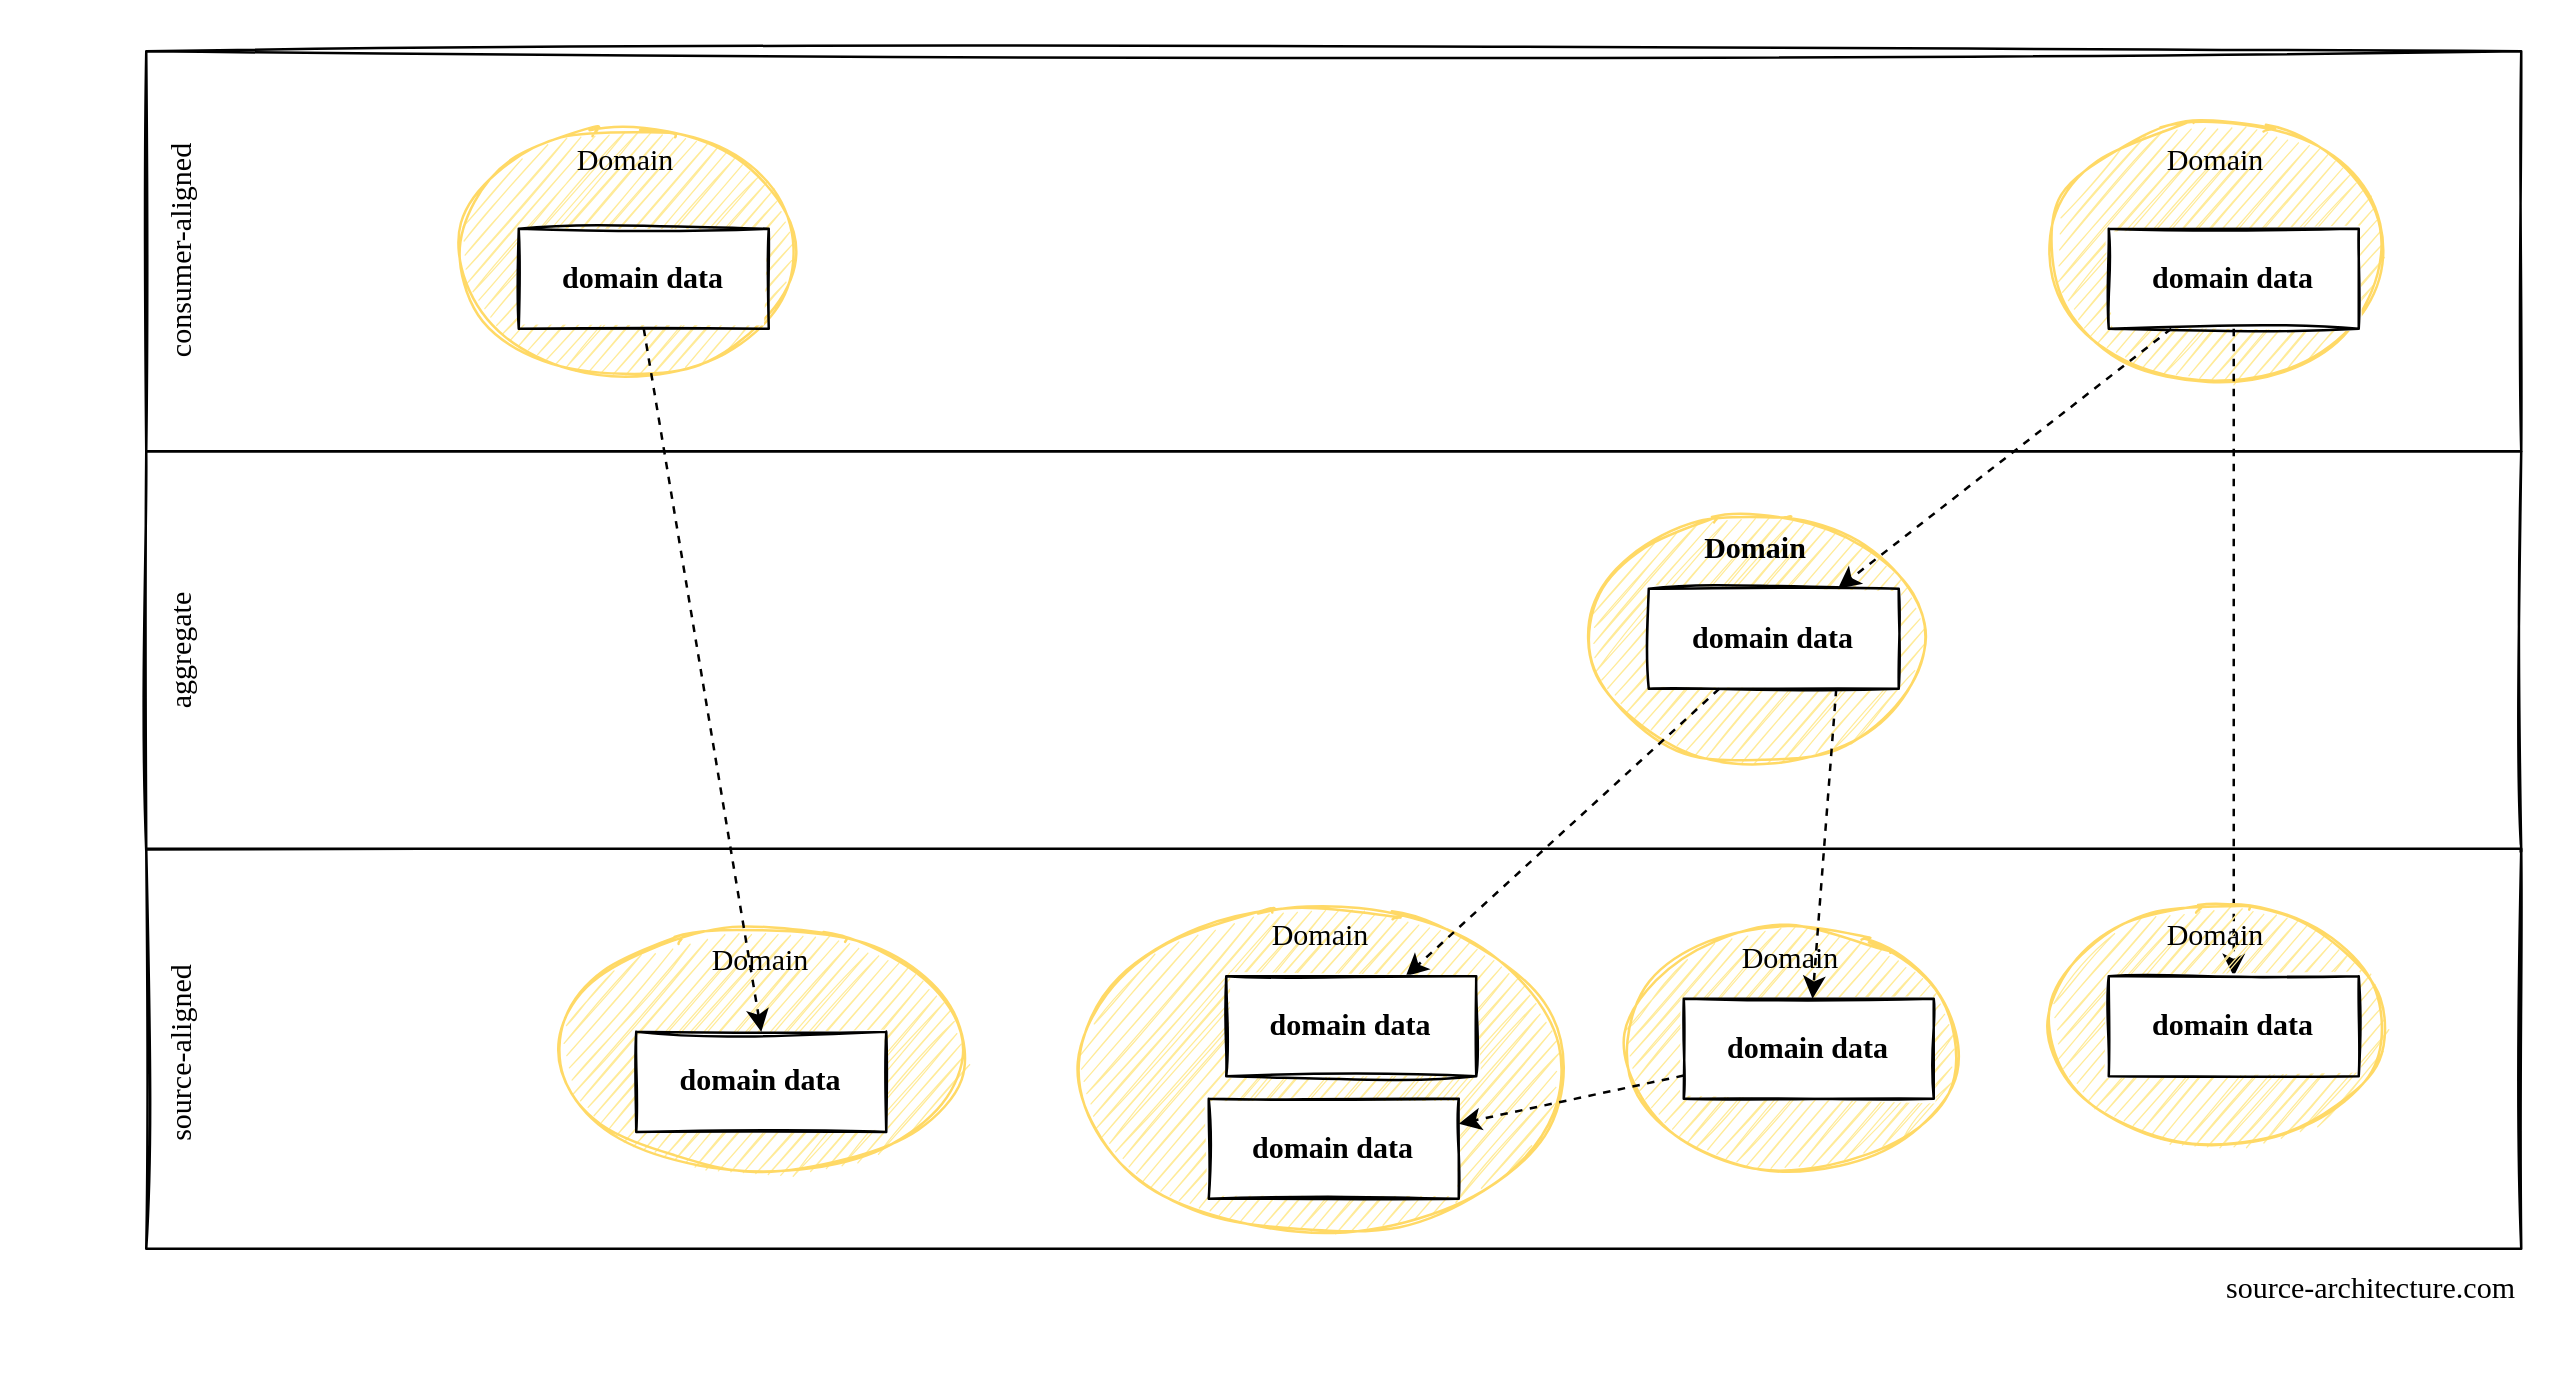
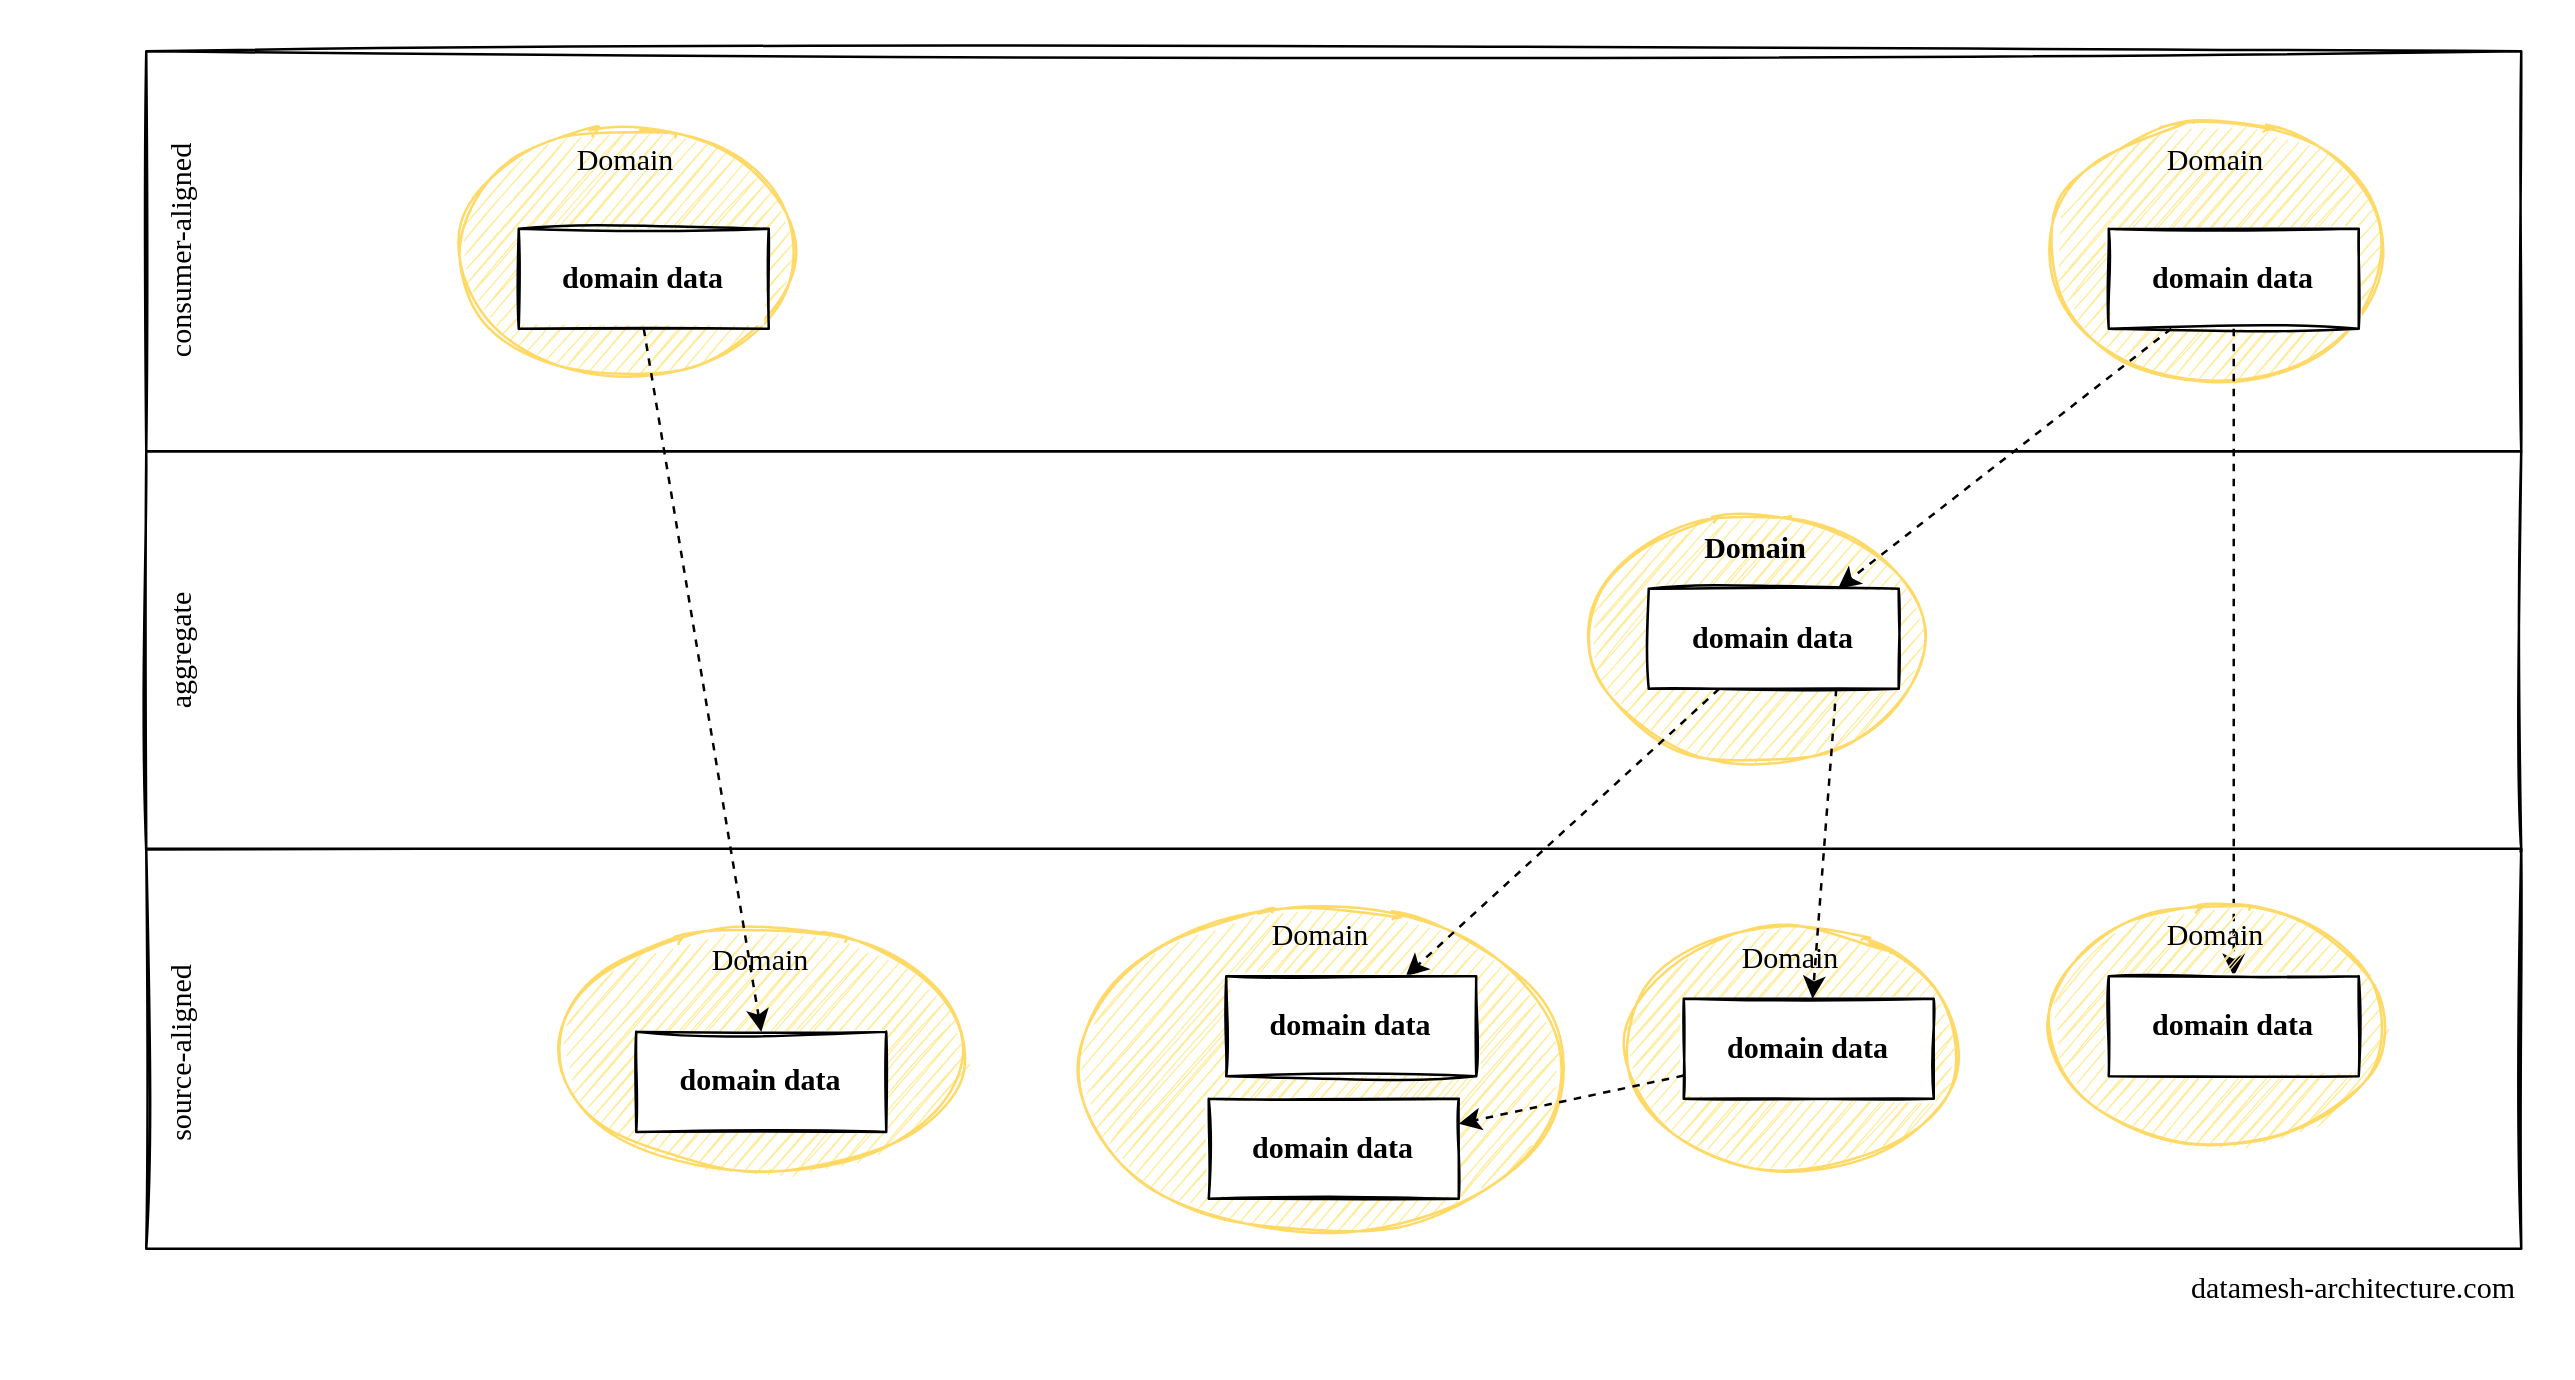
(2331, 1289) -> (2314, 1289)
